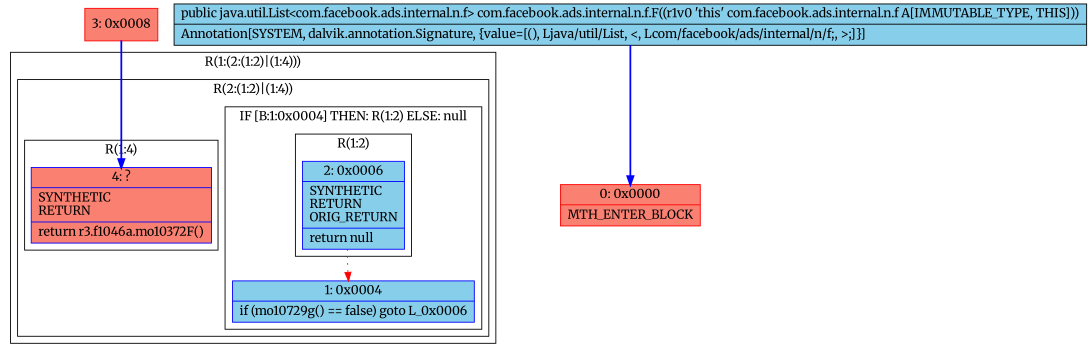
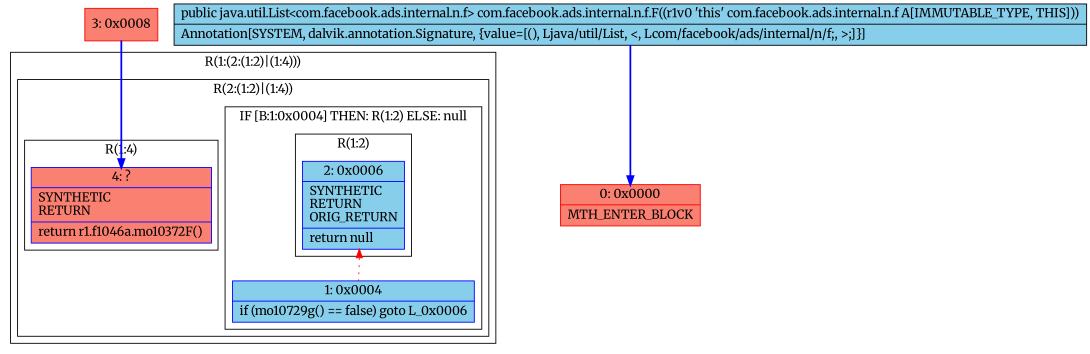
(121, 232) -> (120, 232)
(348, 262) -> (359, 270)
